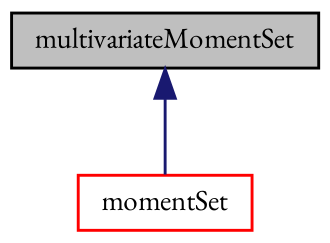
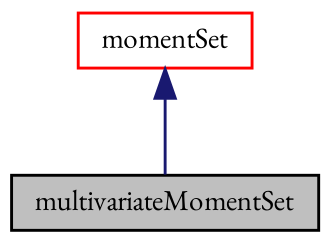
(165, 137) -> (165, 137)
